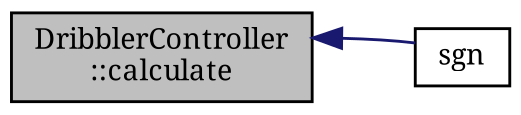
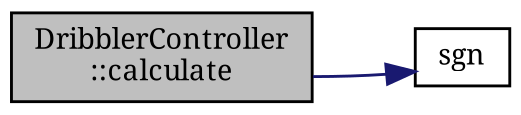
(378, 40) -> (350, 76)
